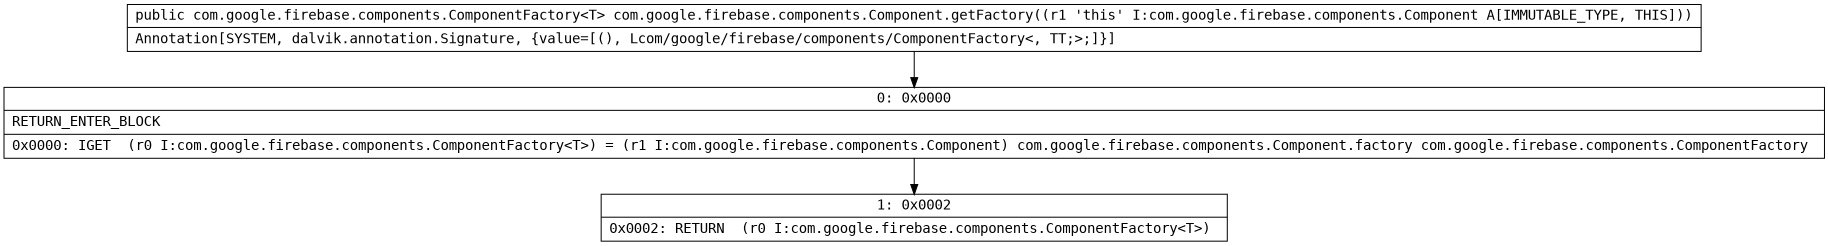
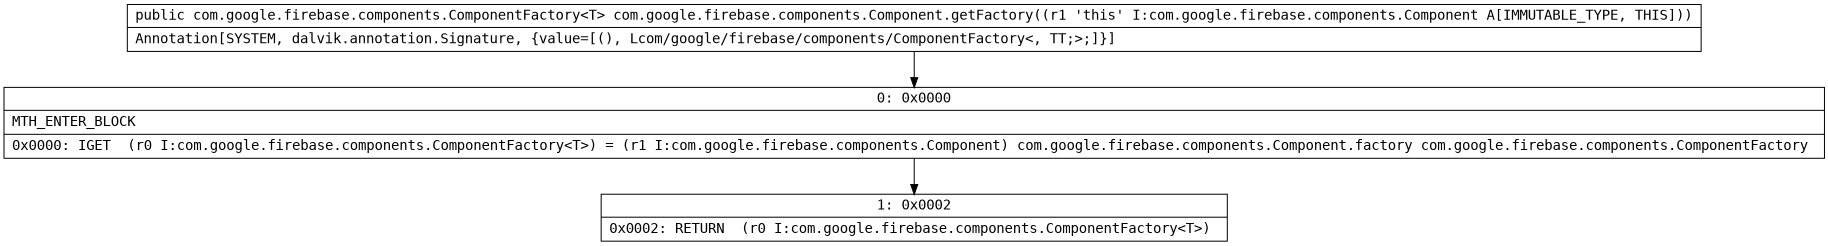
(86, 122) -> (74, 122)
